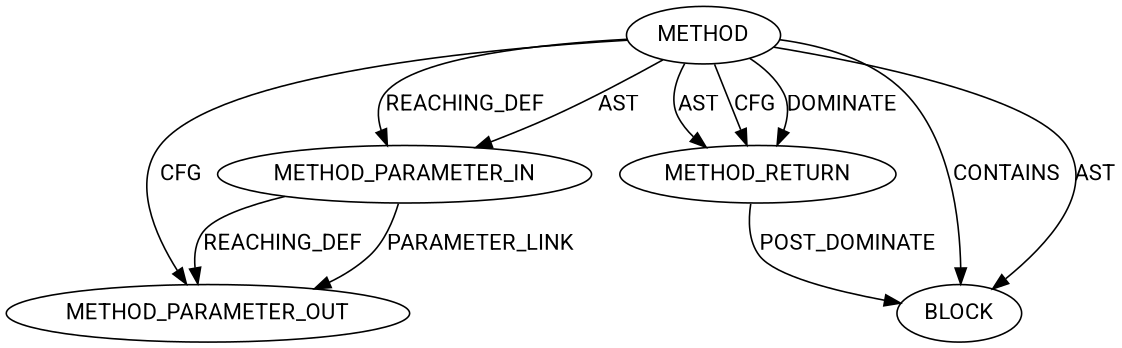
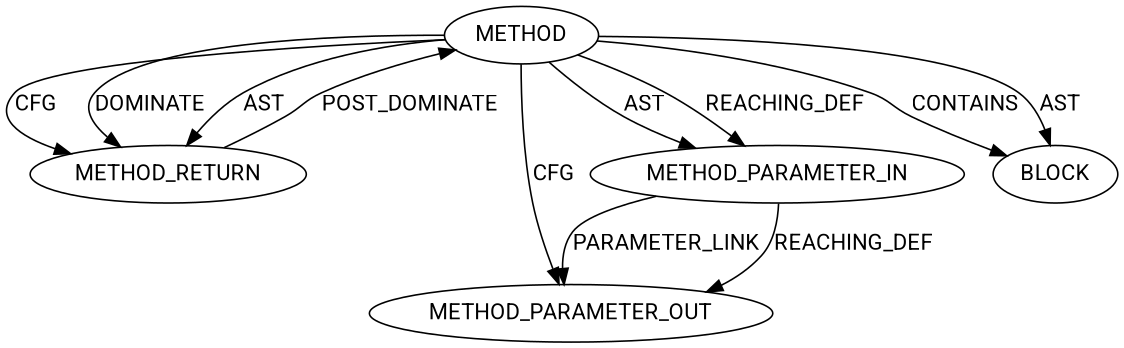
(793, 277) -> (327, 90)
